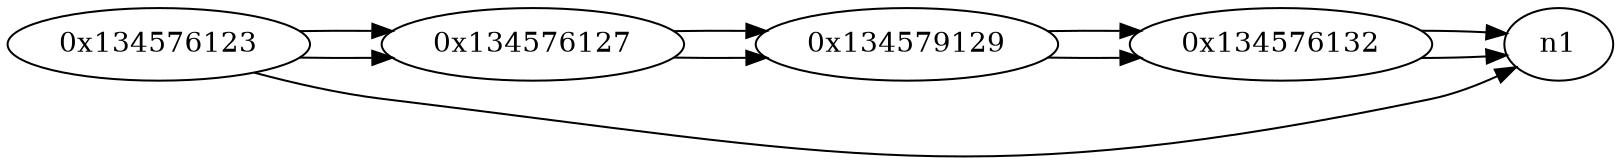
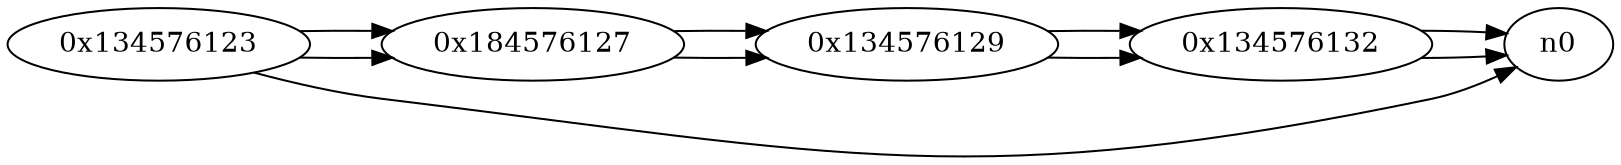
(533, 44) -> (533, 44)
(907, 44) -> (907, 44)
(1559, 44) -> (1559, 44)
